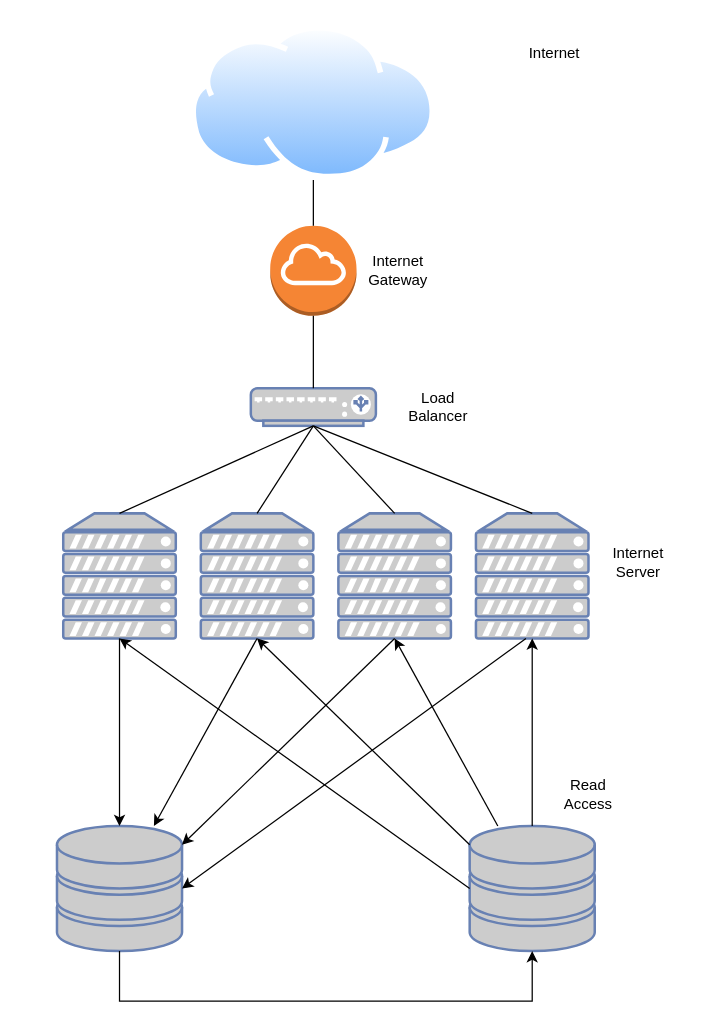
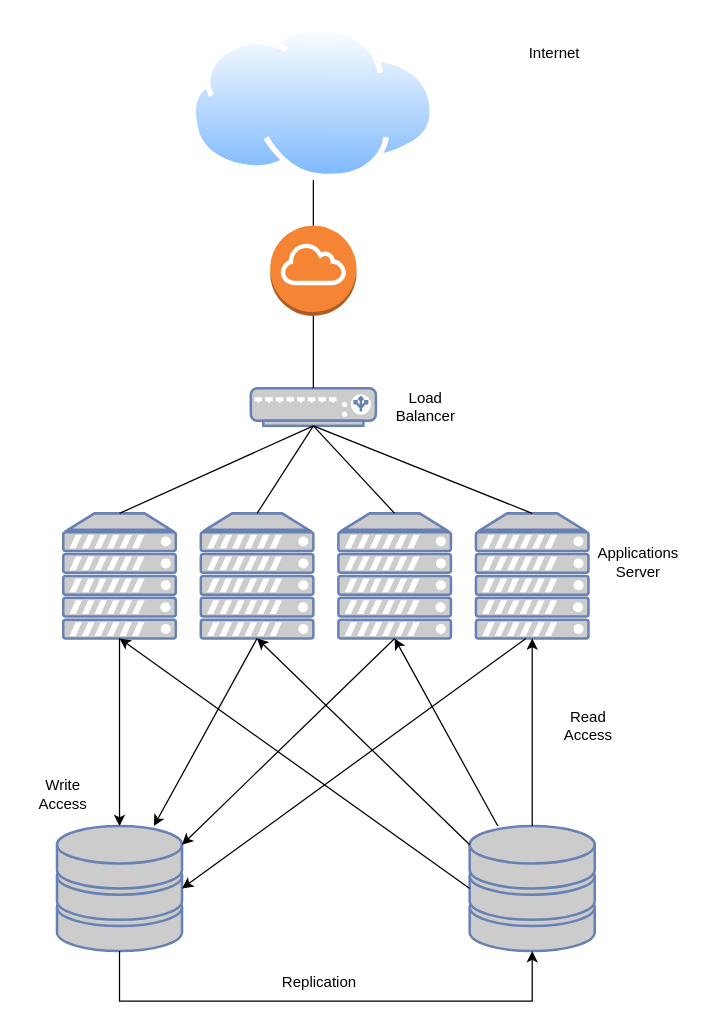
(398, 271) -> none
(438, 407) -> (426, 407)
(638, 562) -> (638, 562)
none -> (63, 794)
(588, 794) -> (588, 726)
none -> (319, 982)
